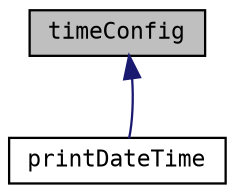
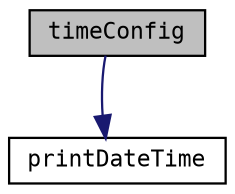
(132, 109) -> (102, 86)
